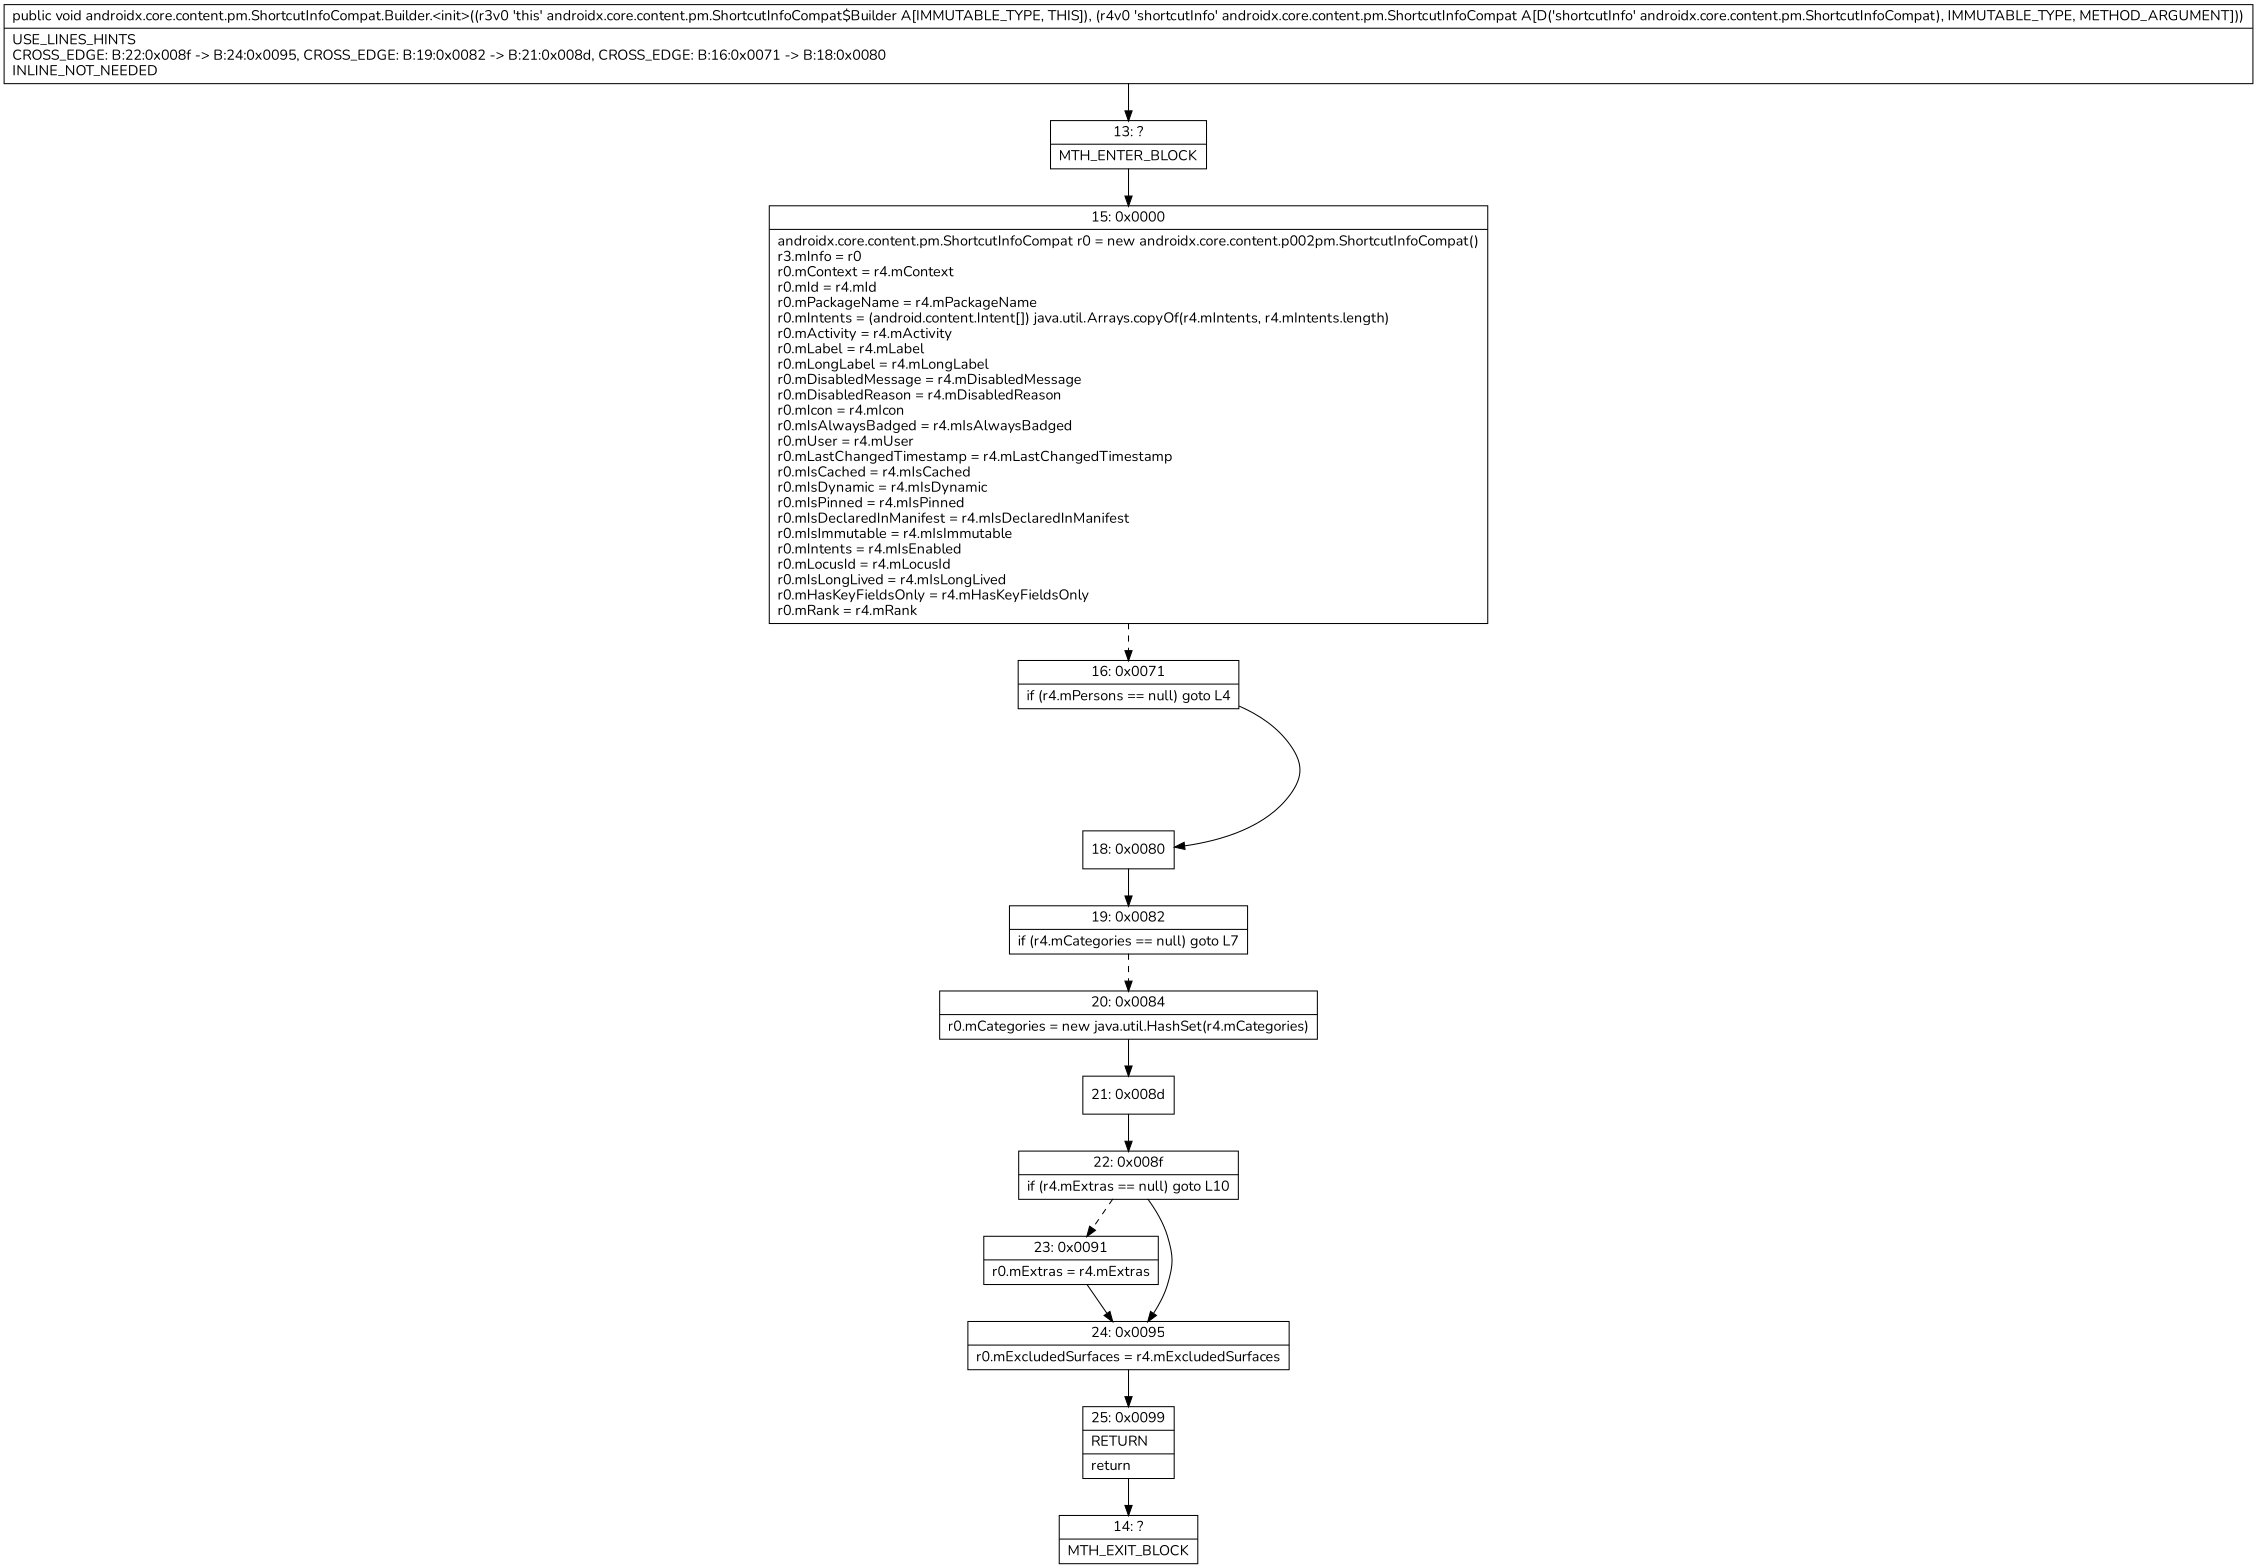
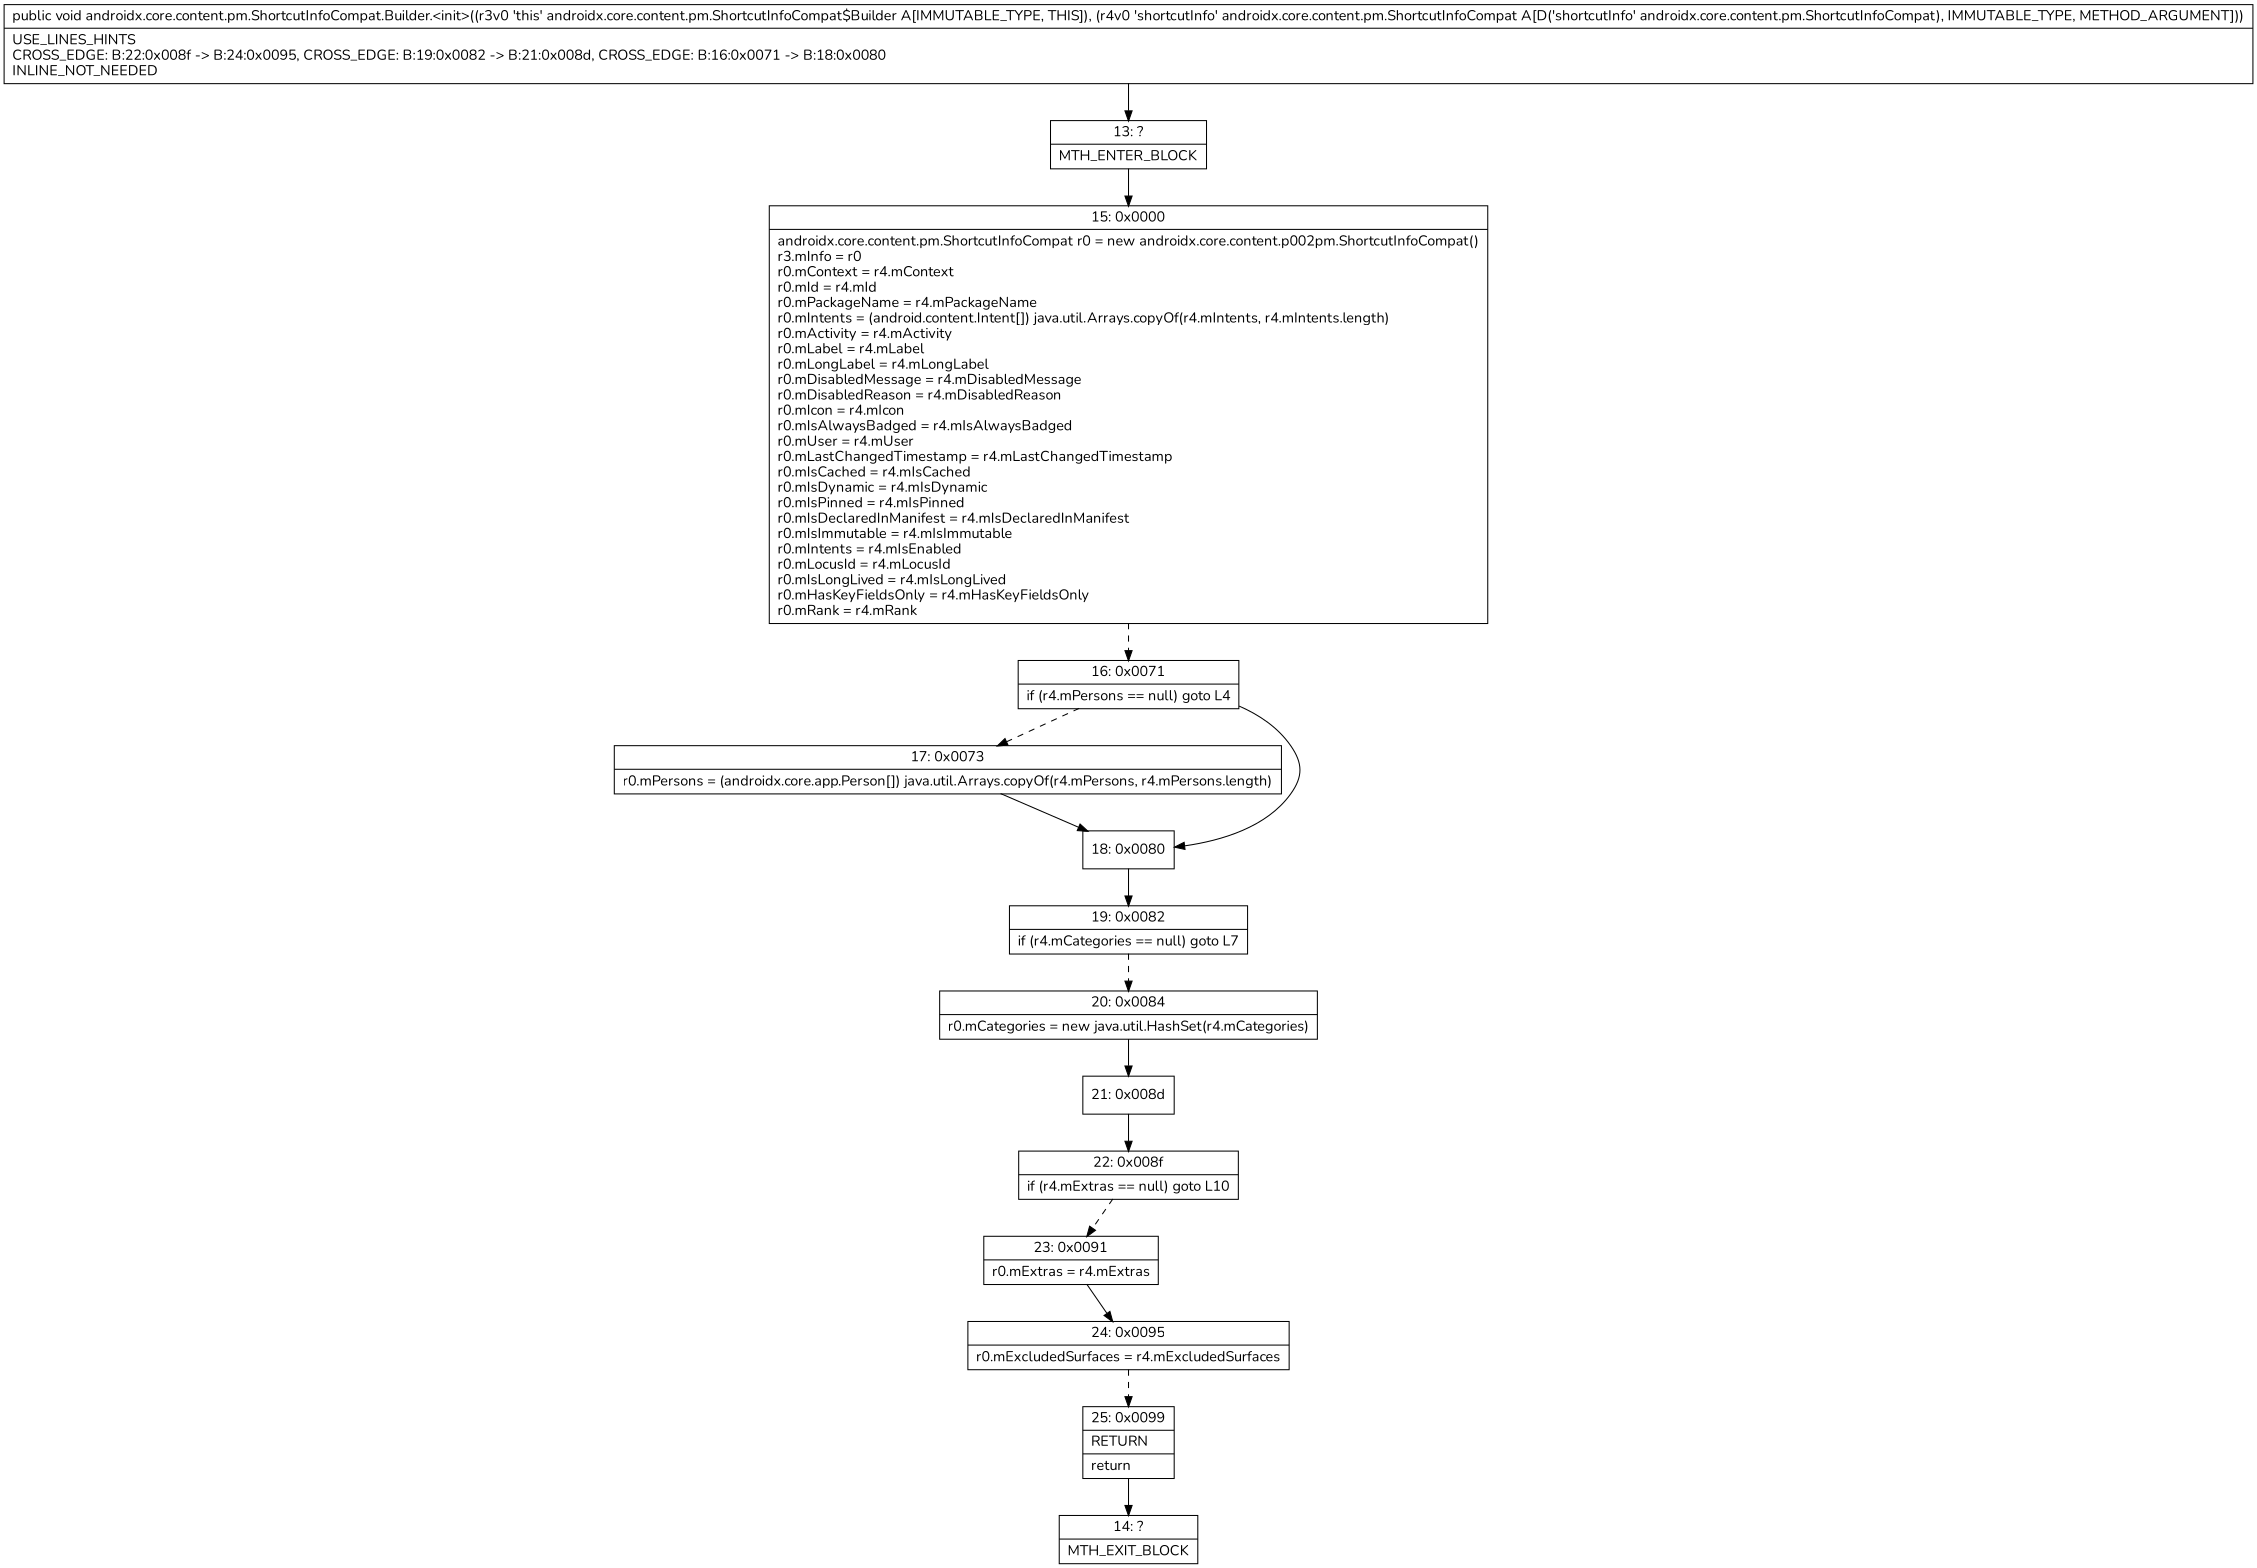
none -> (948, 770)
(1172, 1255) -> none
(1129, 1383) -> (1129, 1383)
